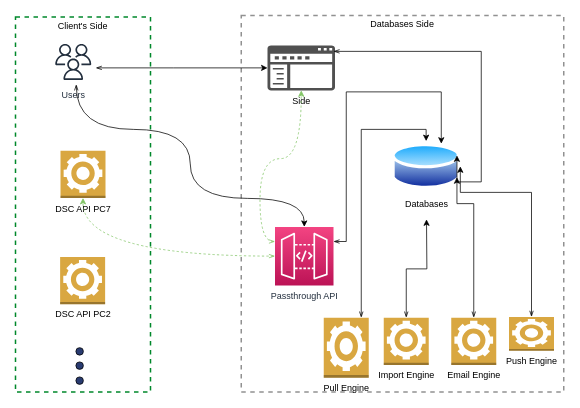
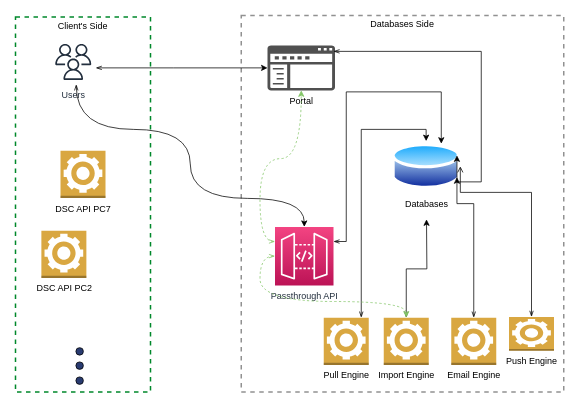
(302, 101) -> (302, 101)
(460, 173) -> (460, 171)
(168, 250) -> (317, 301)
(83, 281) -> (64, 254)
(346, 348) -> (346, 341)
